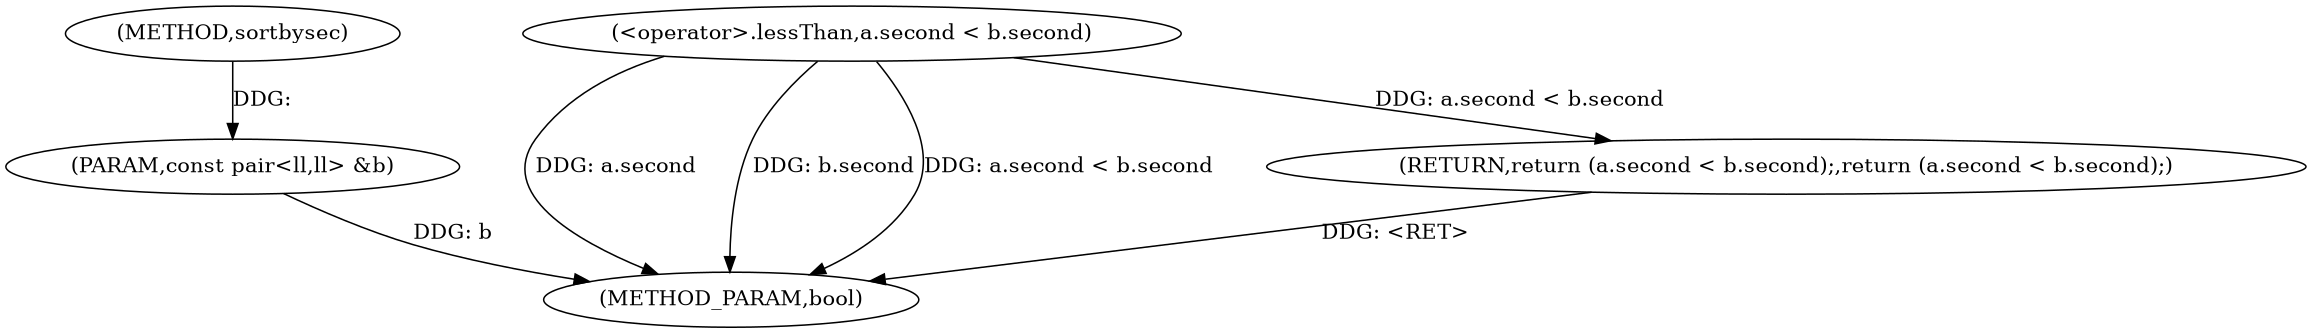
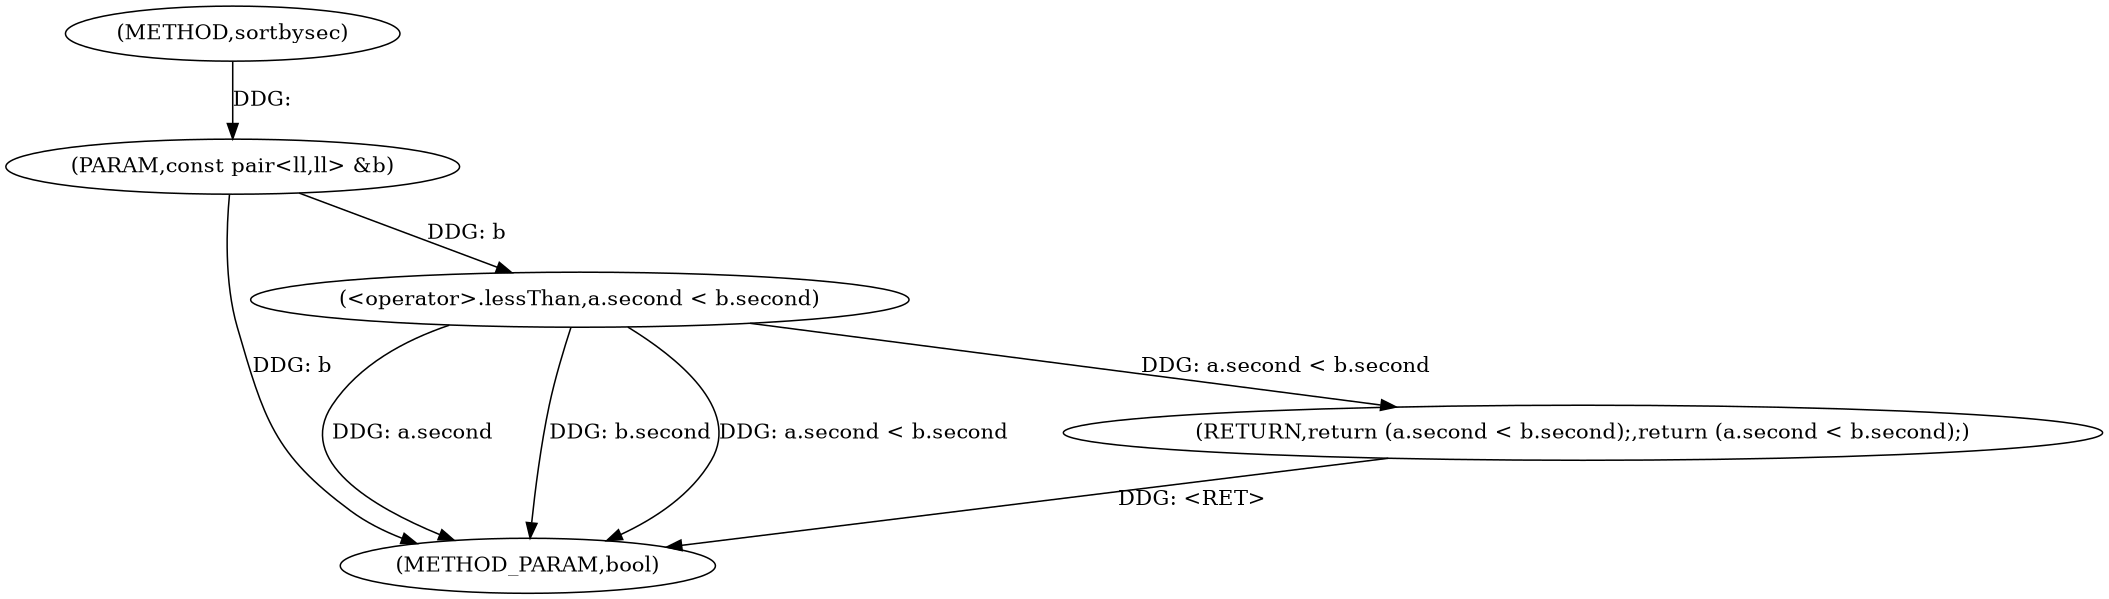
none -> (398, 230)
